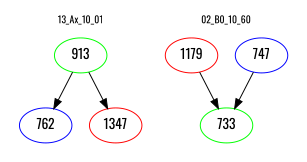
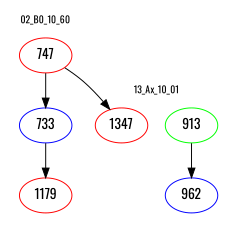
(262, 55) -> (46, 55)
(96, 86) -> (94, 91)
(207, 86) -> (46, 156)
(46, 125) -> (192, 195)
(227, 125) -> (46, 125)
